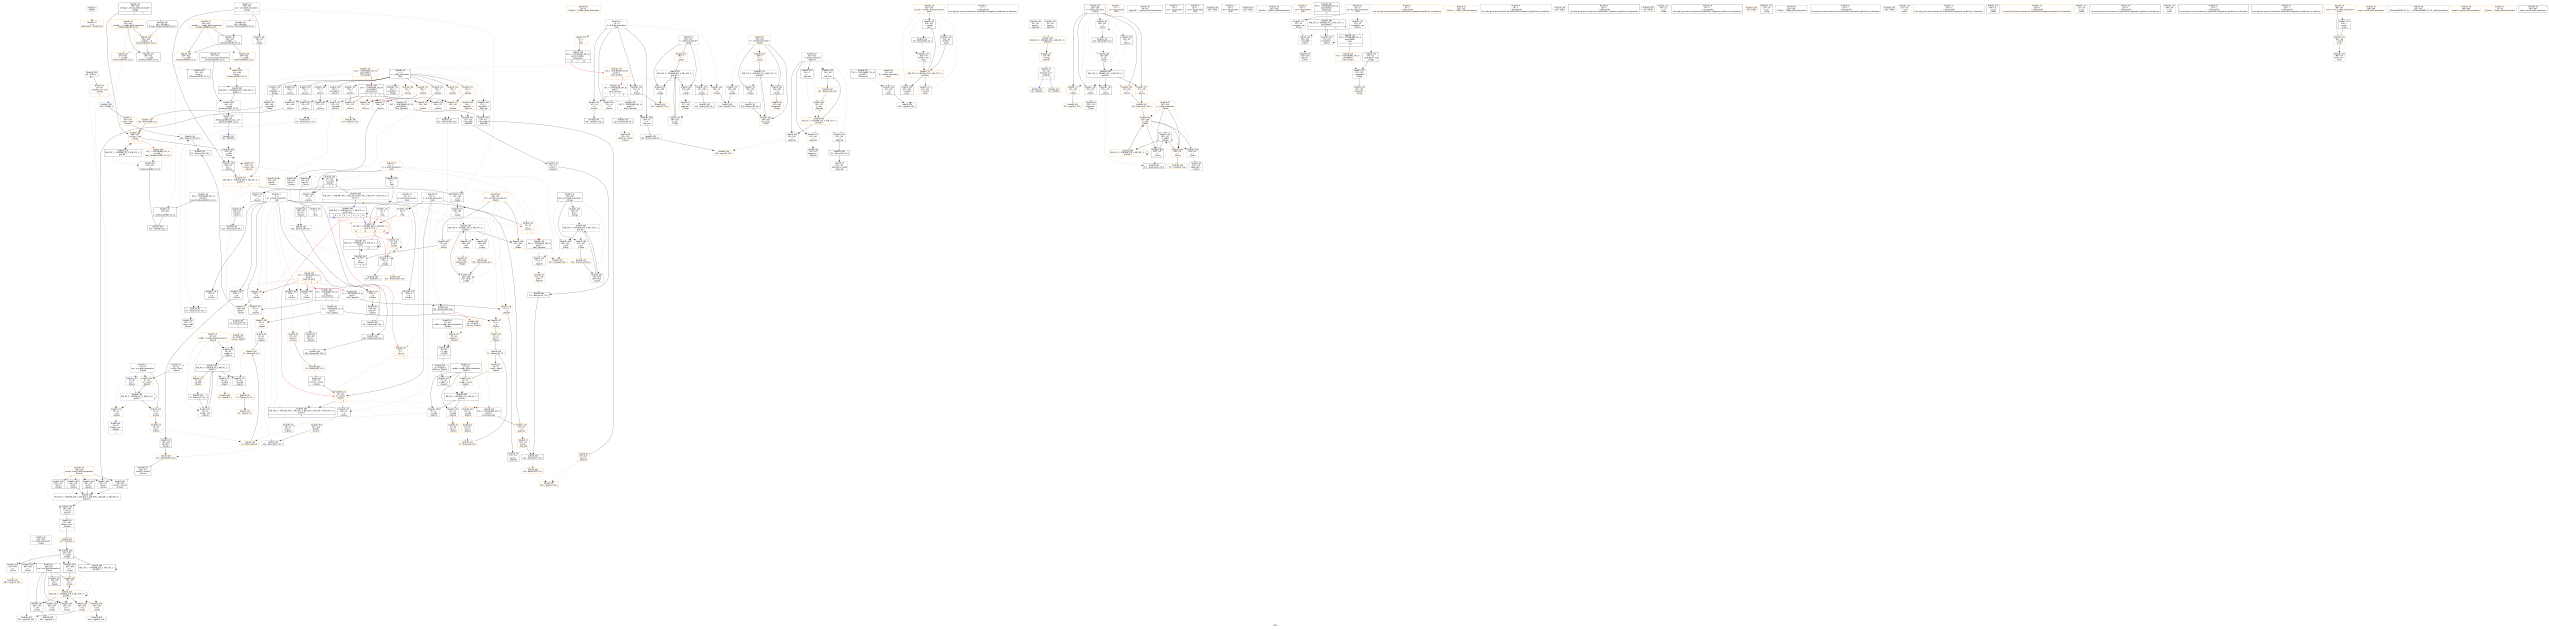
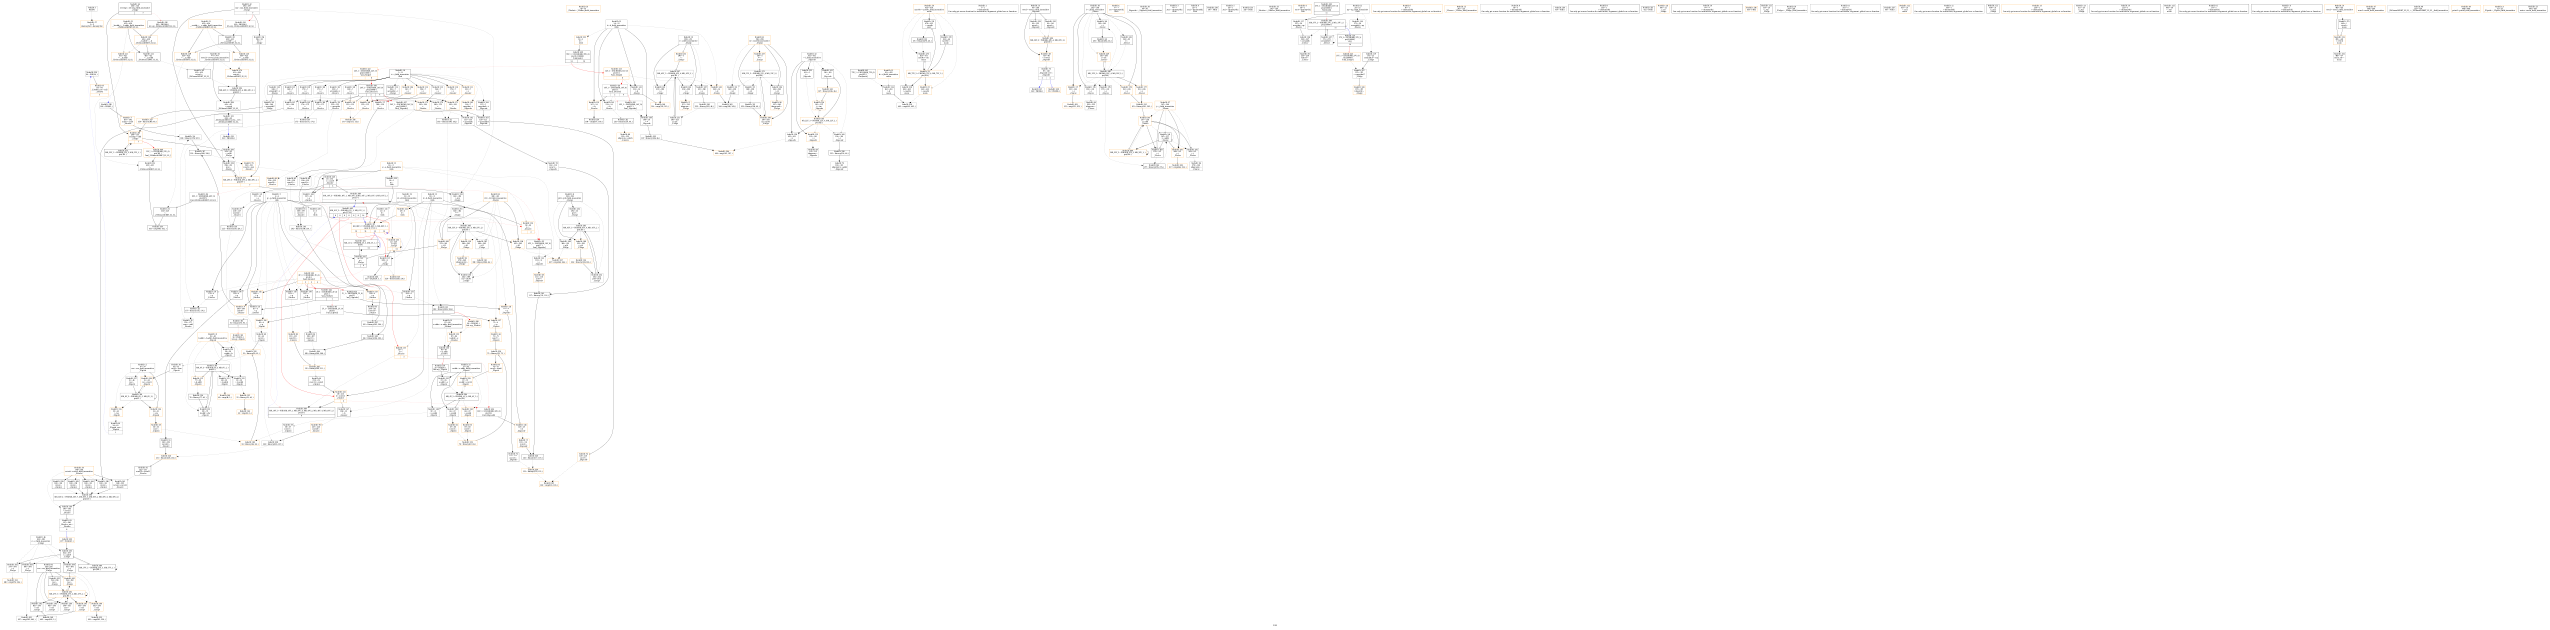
none -> (1035, 9)
(457, 204) -> (440, 226)
